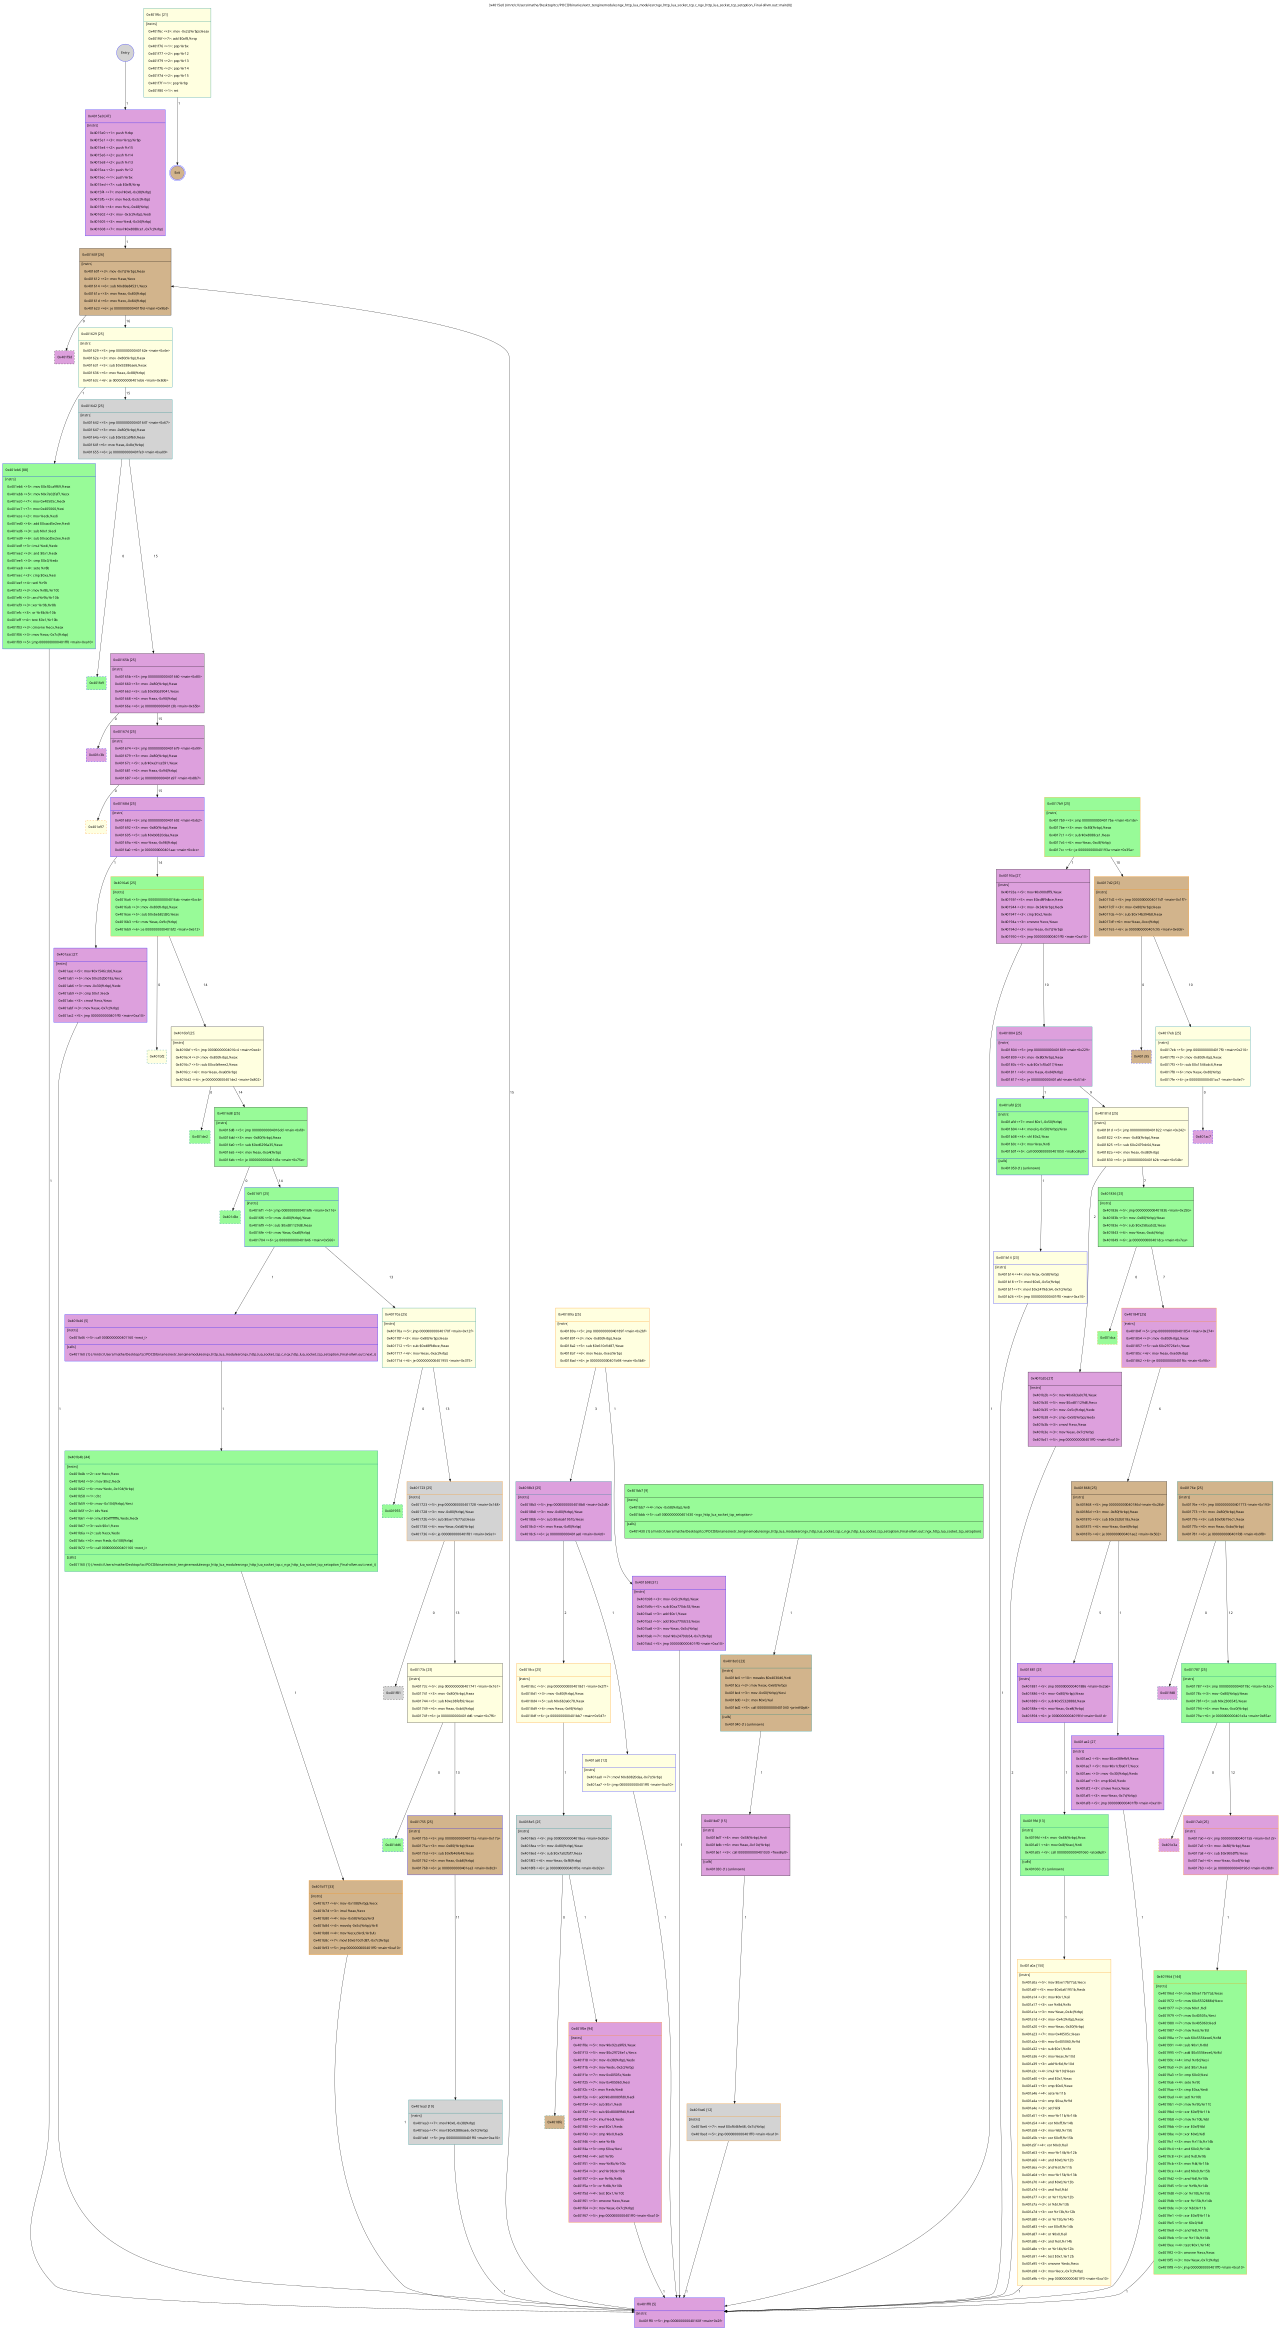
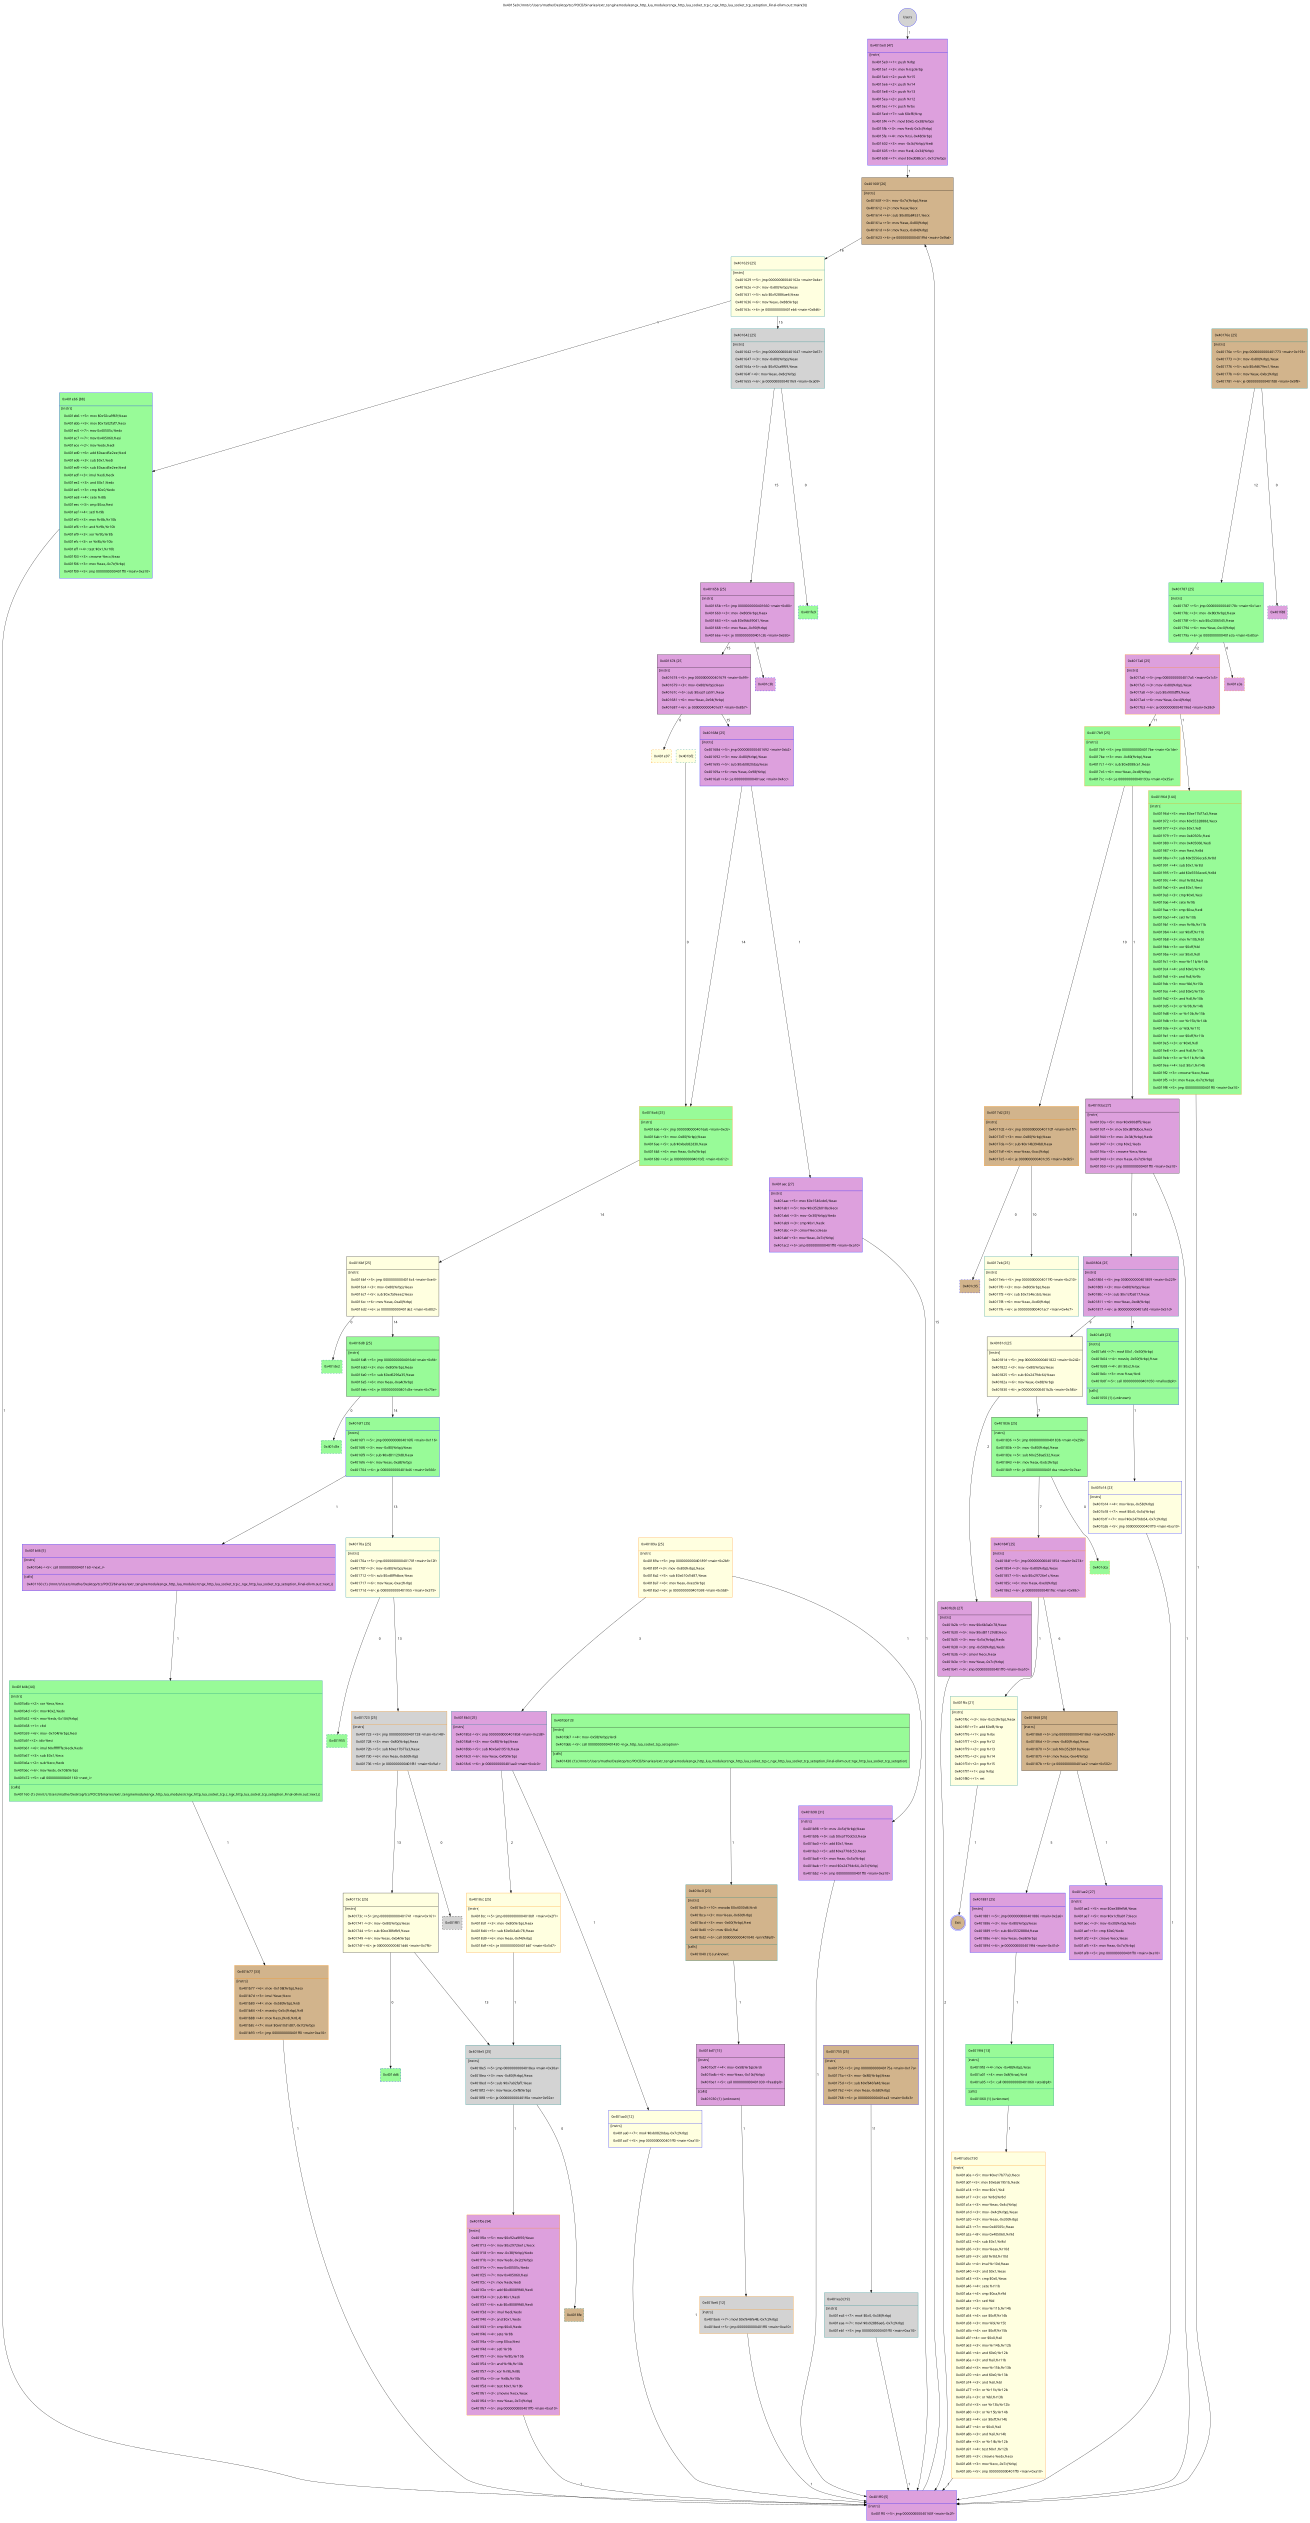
(125, 53) -> (908, 17)
(64, 357) -> none
none -> (1153, 719)
(157, 992) -> (686, 933)
(1203, 1137) -> none
none -> (1037, 1654)
(455, 1768) -> (451, 1998)
(1134, 2243) -> none
